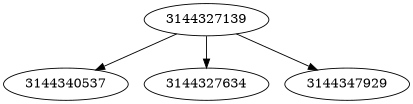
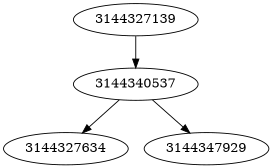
(207, 48) -> (104, 113)
(273, 50) -> (168, 113)
